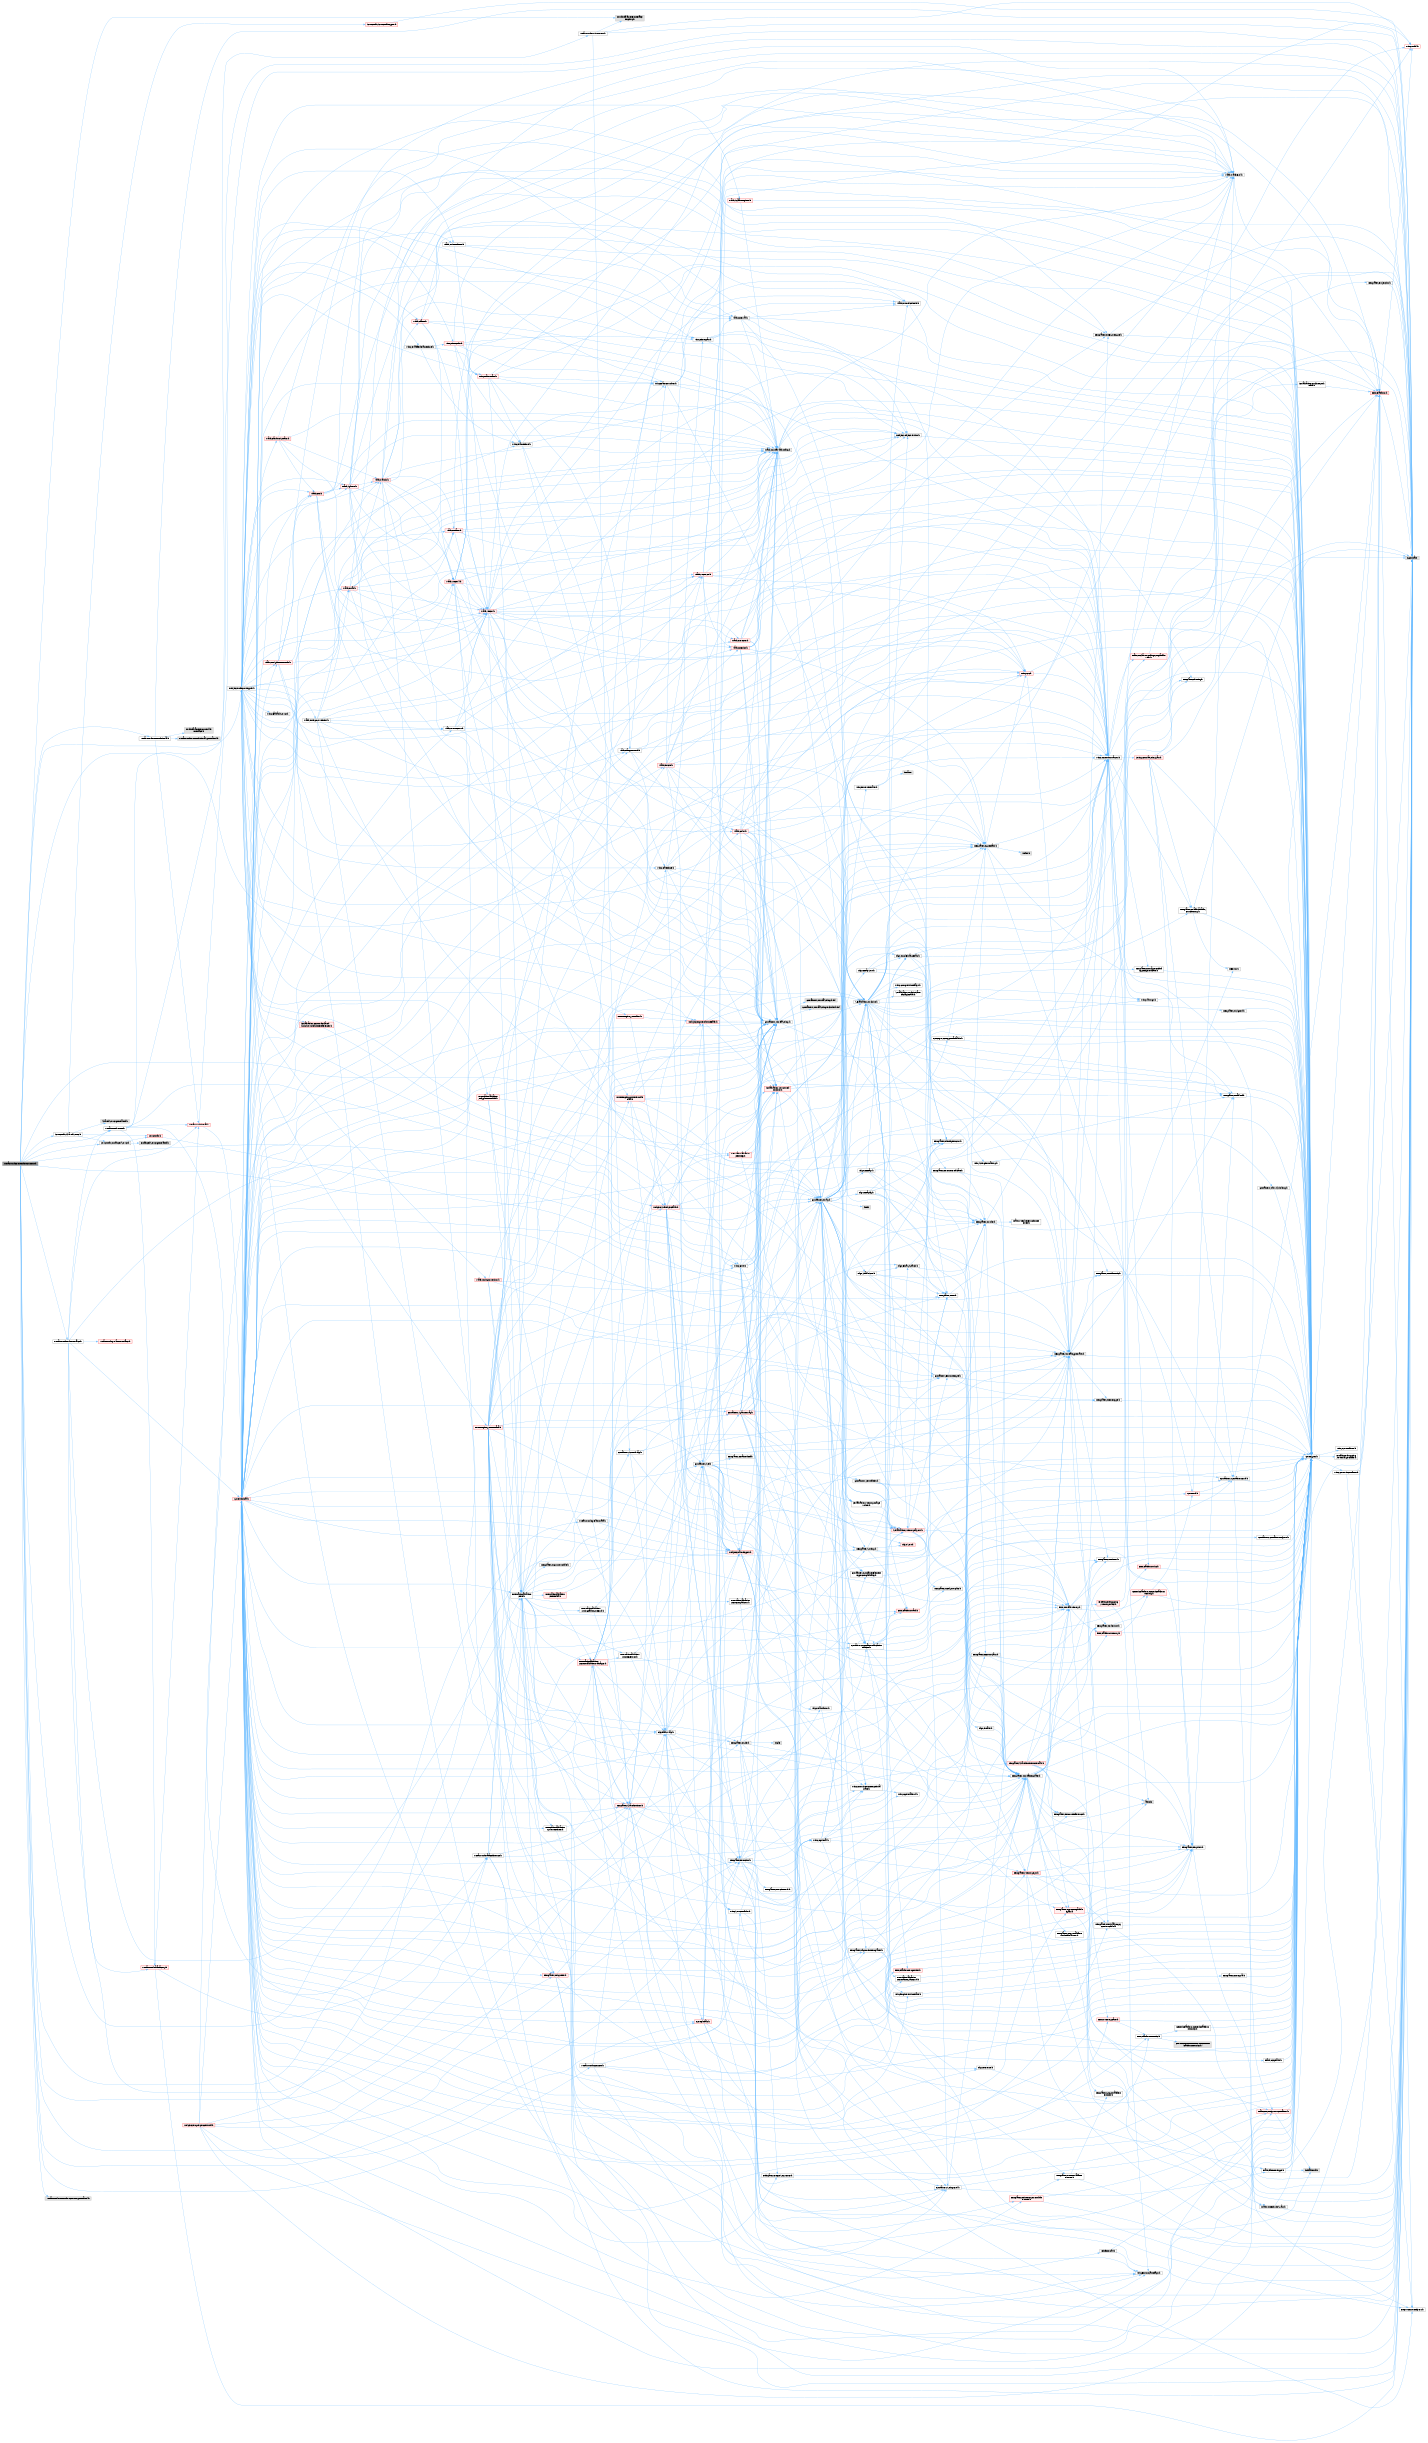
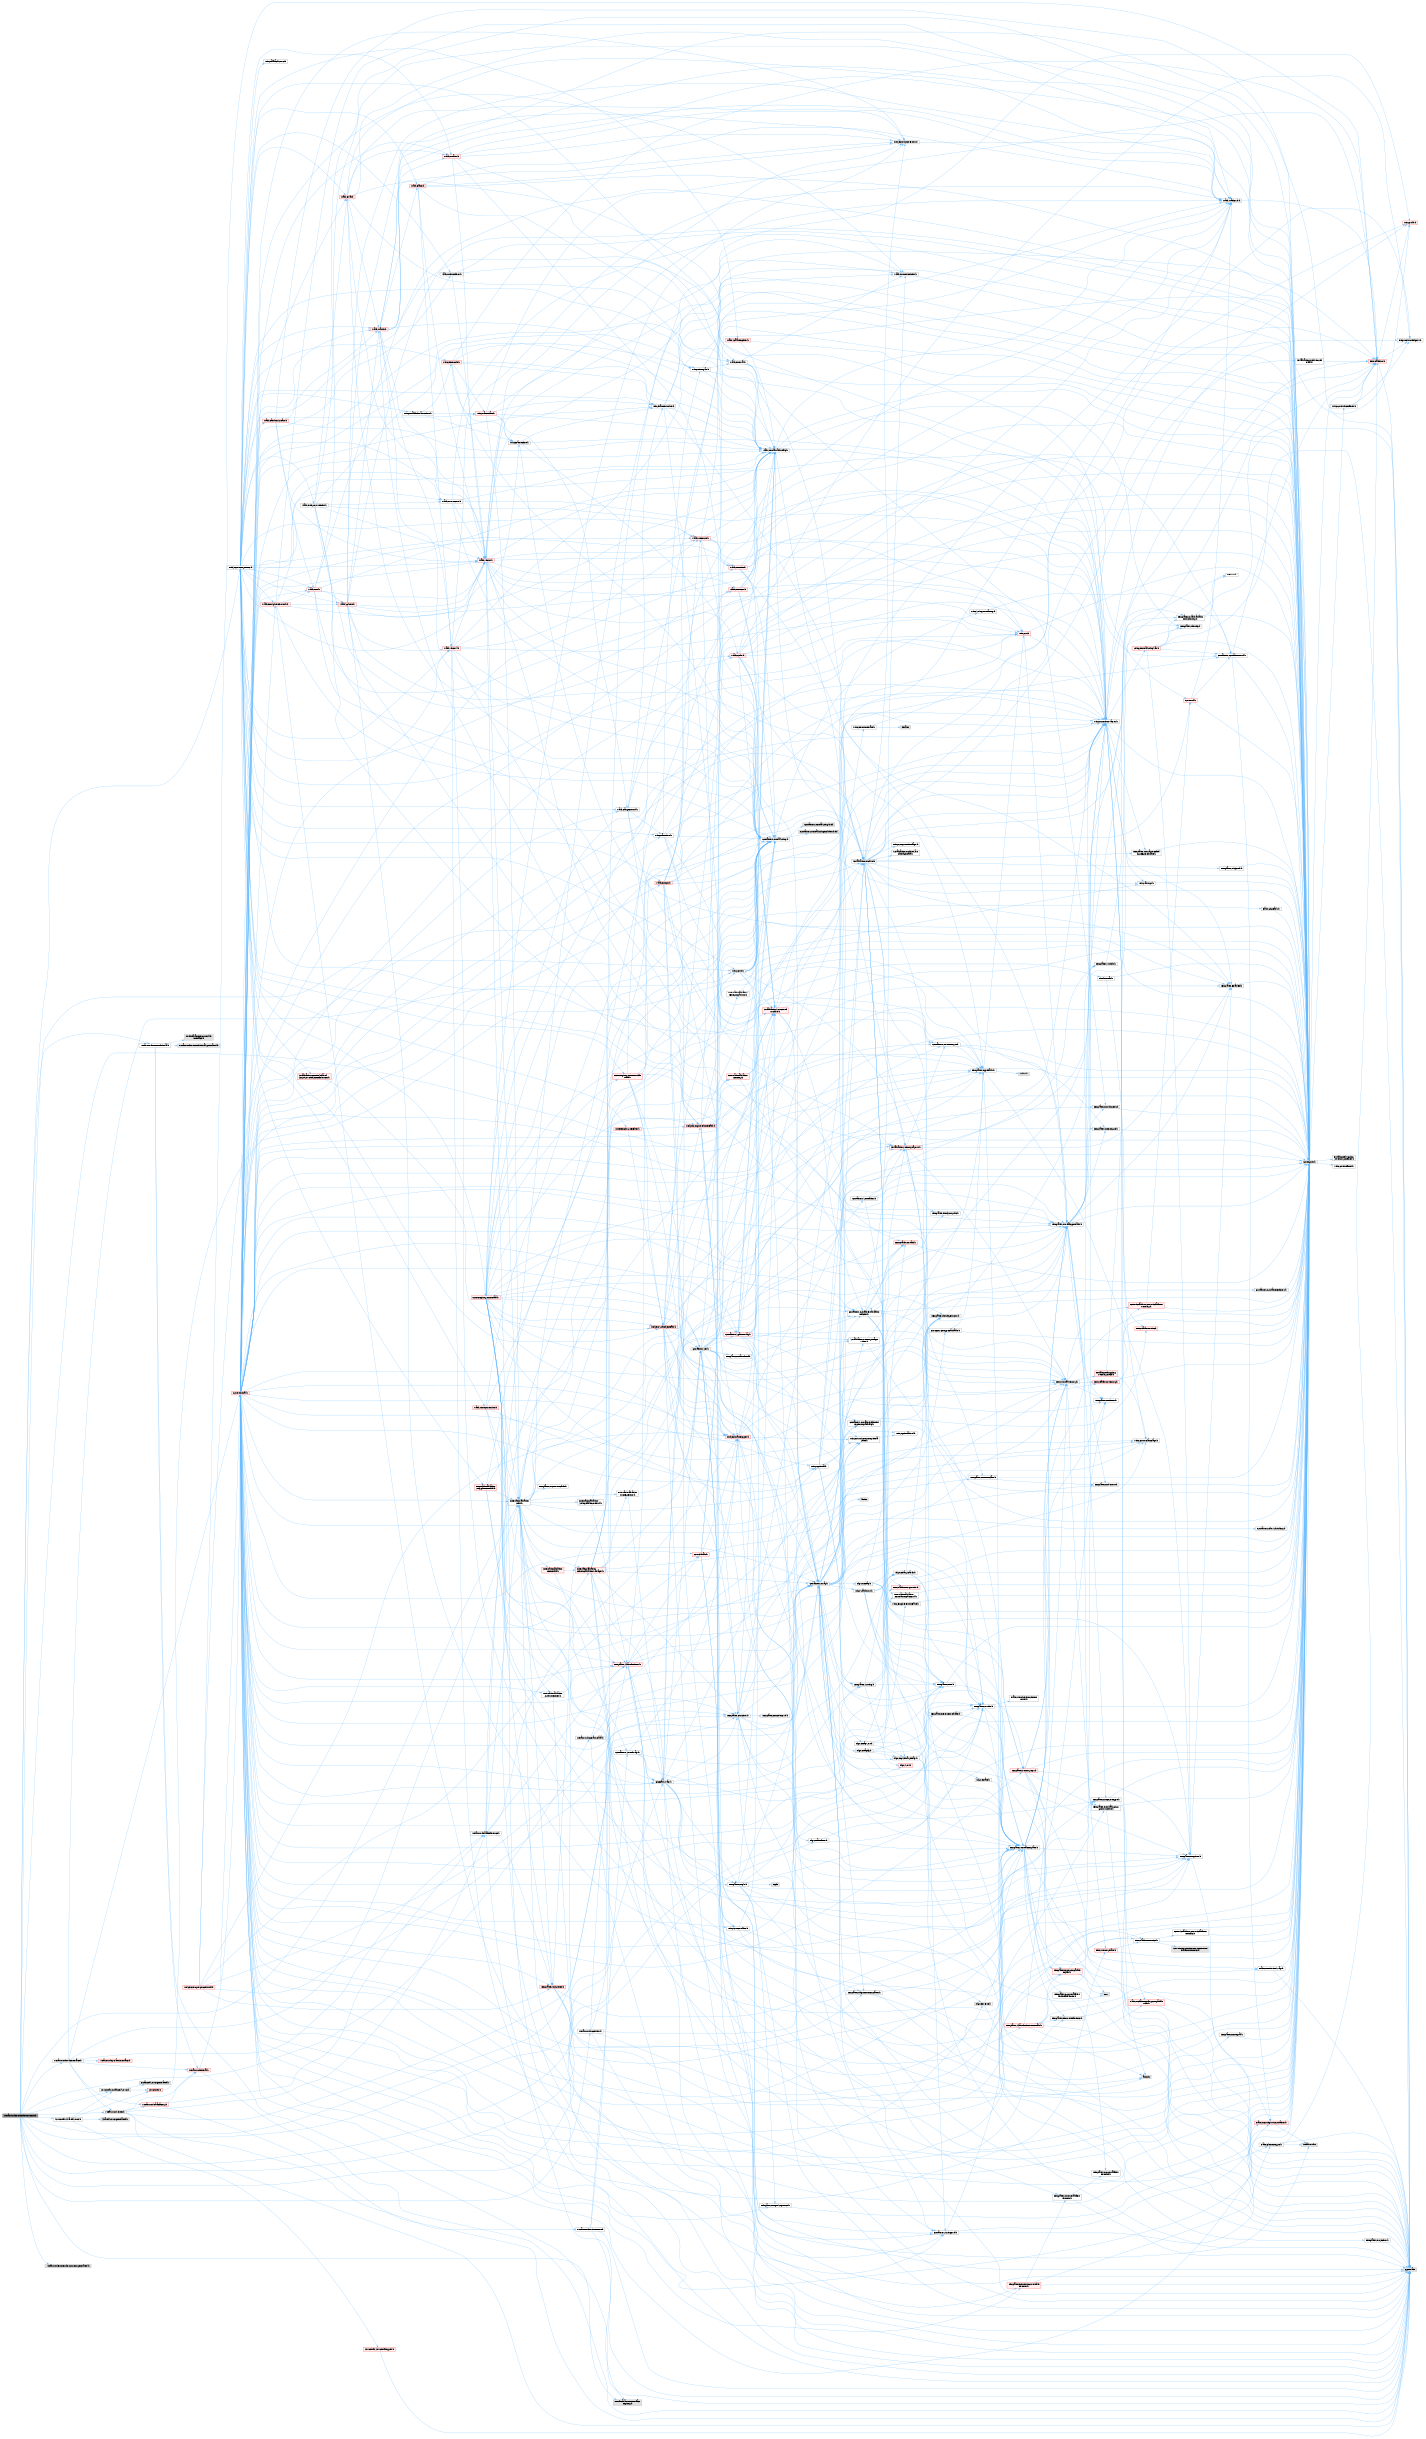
(242, 688) -> (240, 568)
none -> (1106, 964)
none -> (1106, 1994)
